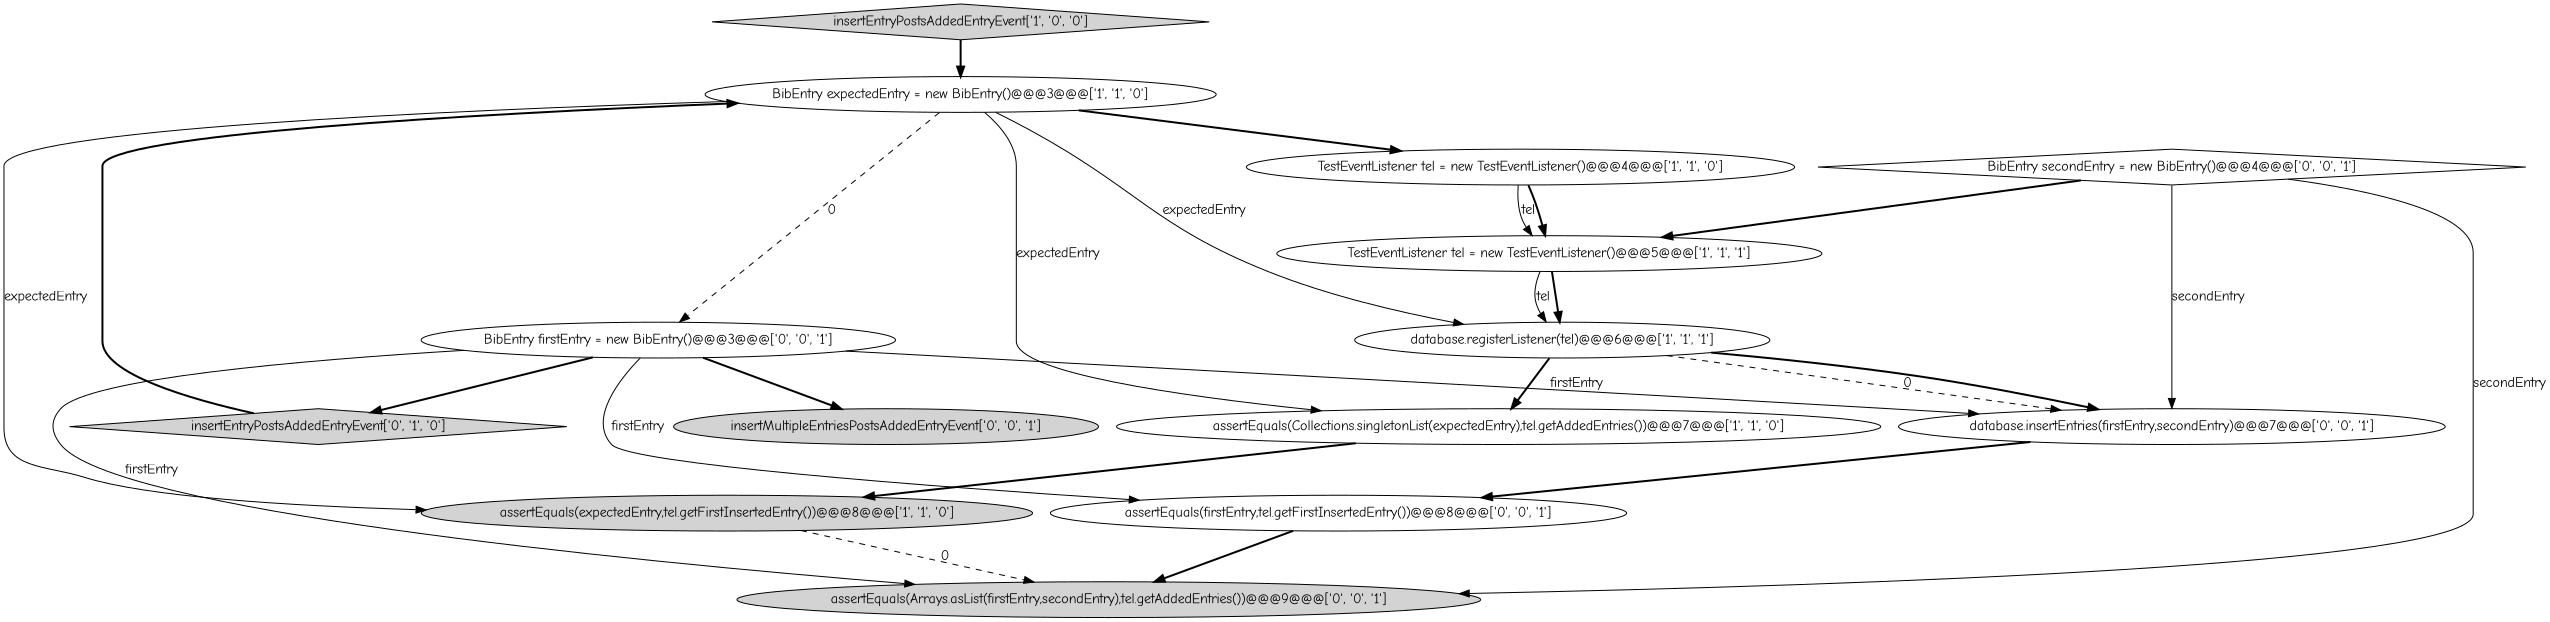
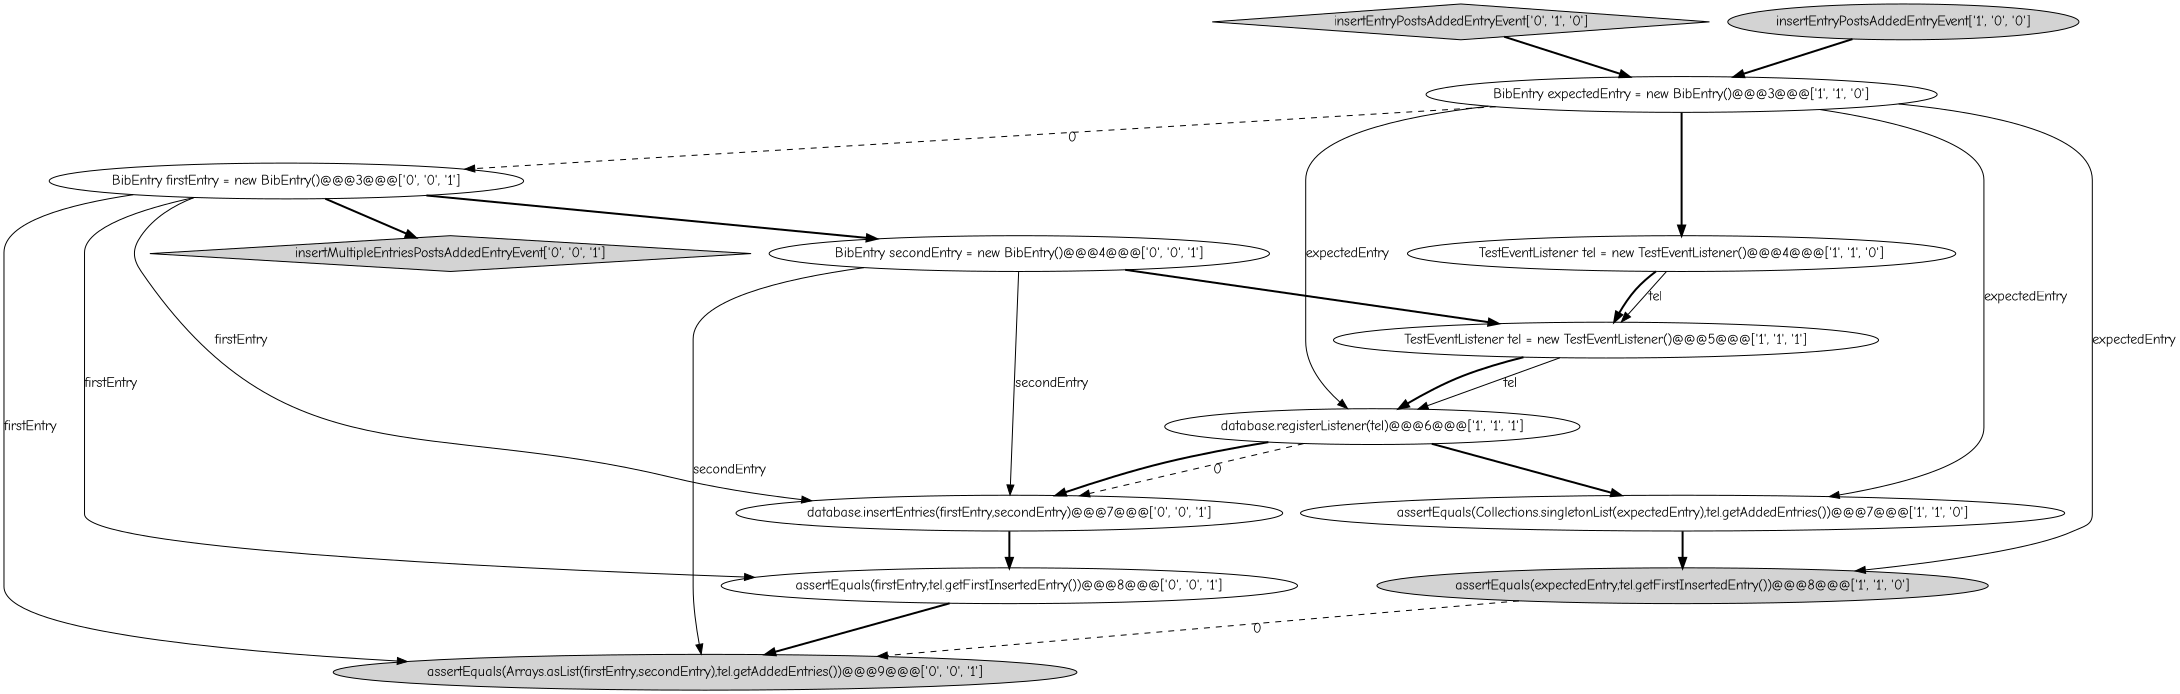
(961, 22) -> (1903, 22)
(2172, 167) -> (1019, 254)
(487, 384) -> (647, 217)
(886, 427) -> (450, 254)
